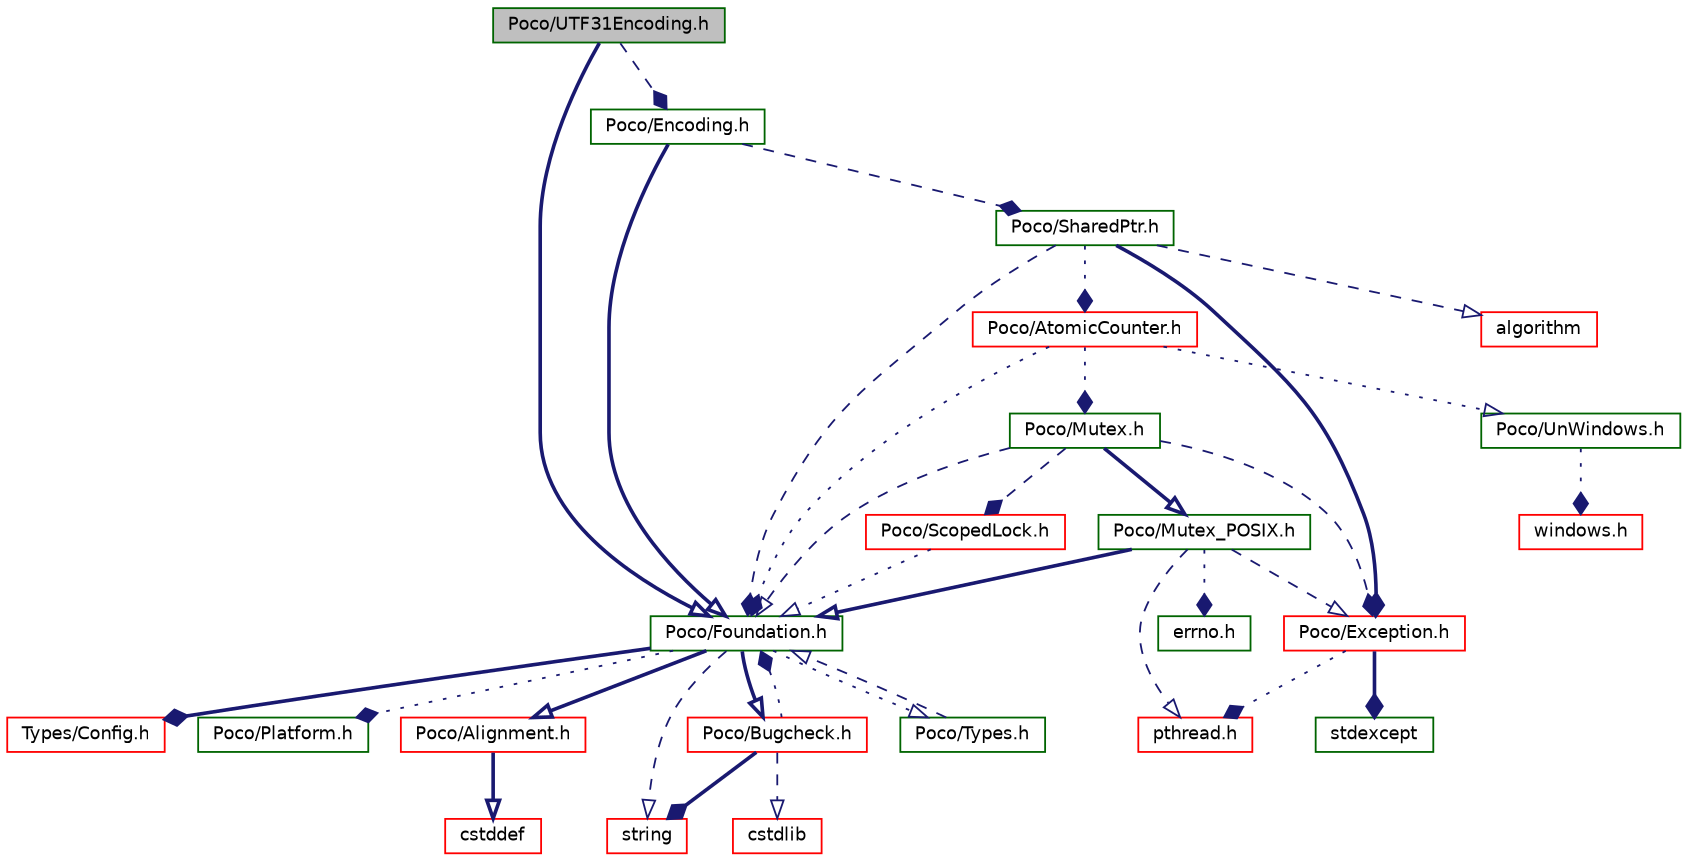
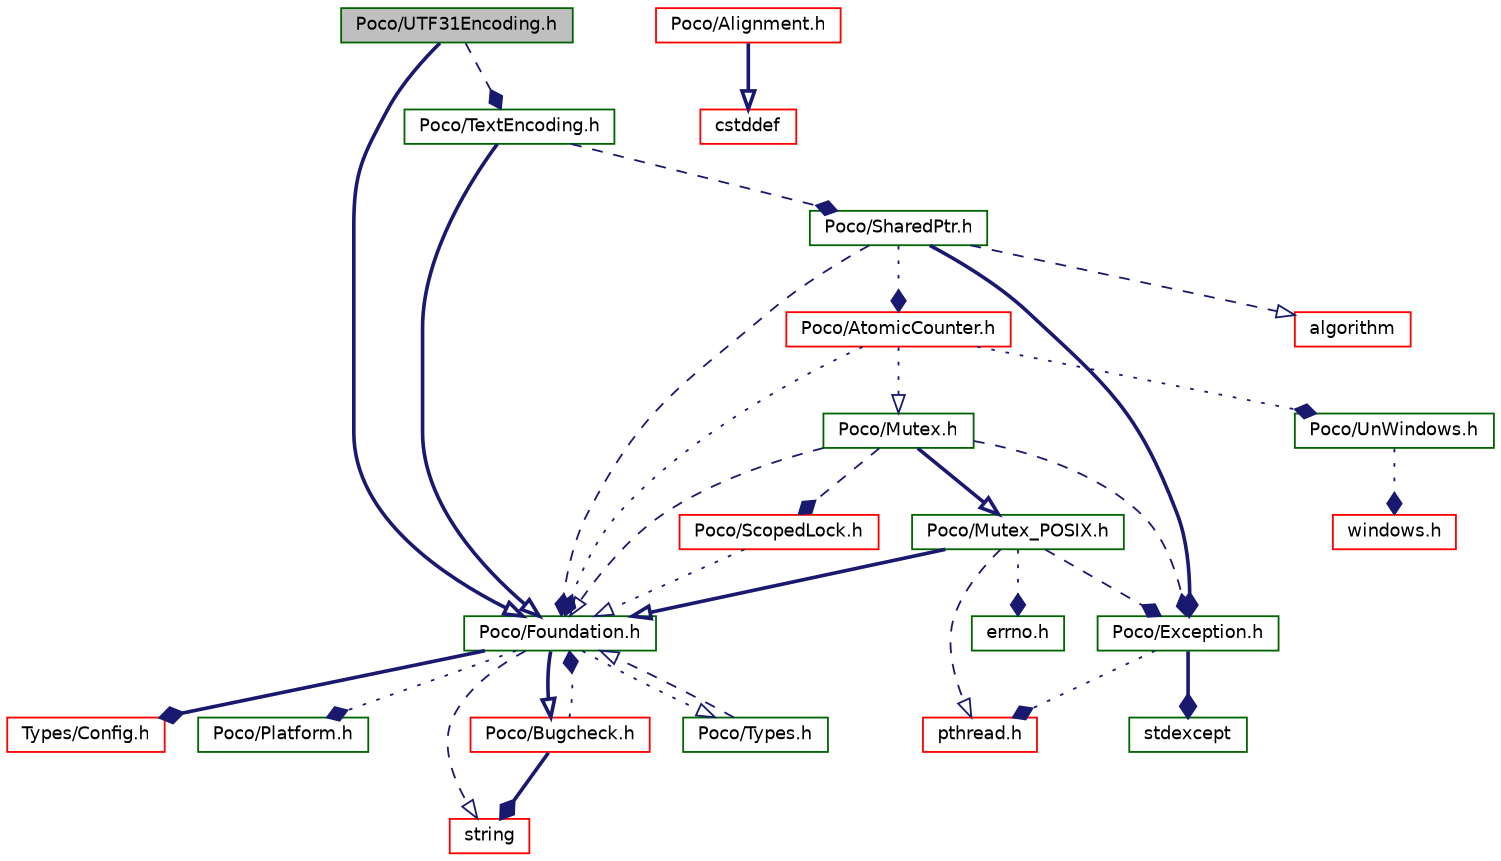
(678, 127) -> (509, 127)
(1085, 369) -> (899, 371)
(1324, 378) -> (1136, 378)
(1281, 578) -> (1094, 577)
(1374, 633) -> (1188, 633)
(628, 681) -> none
(777, 836) -> none
